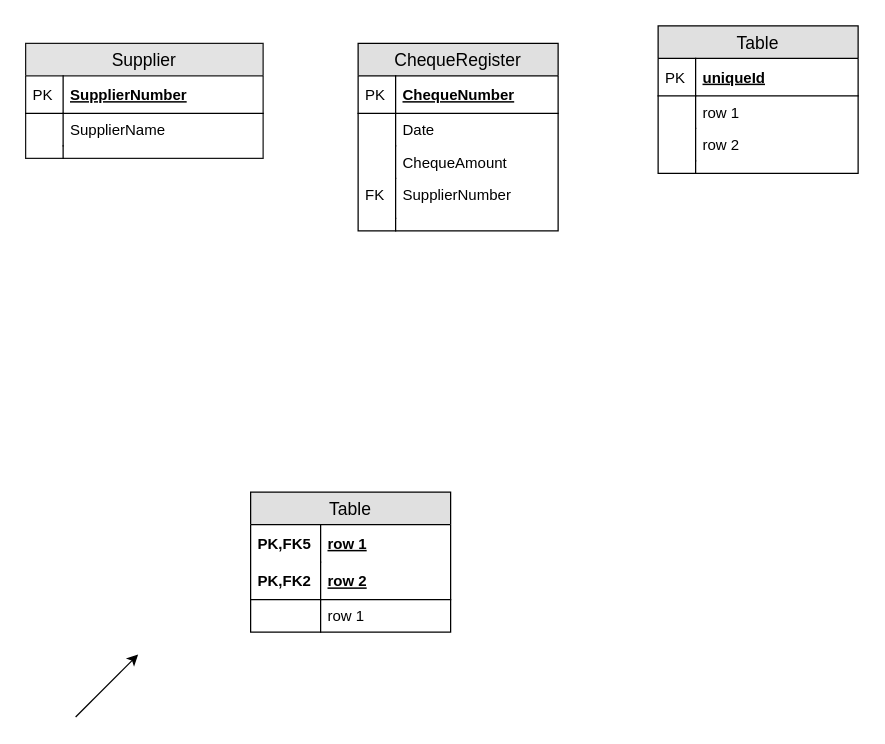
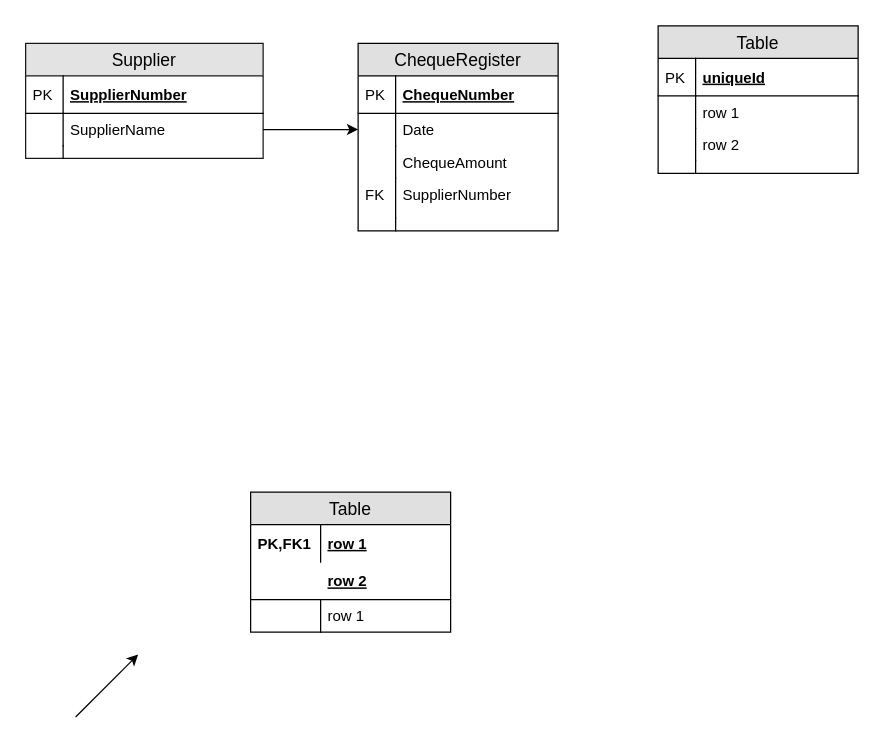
none -> (308, 129)
(281, 544) -> (281, 544)
(286, 581) -> none
